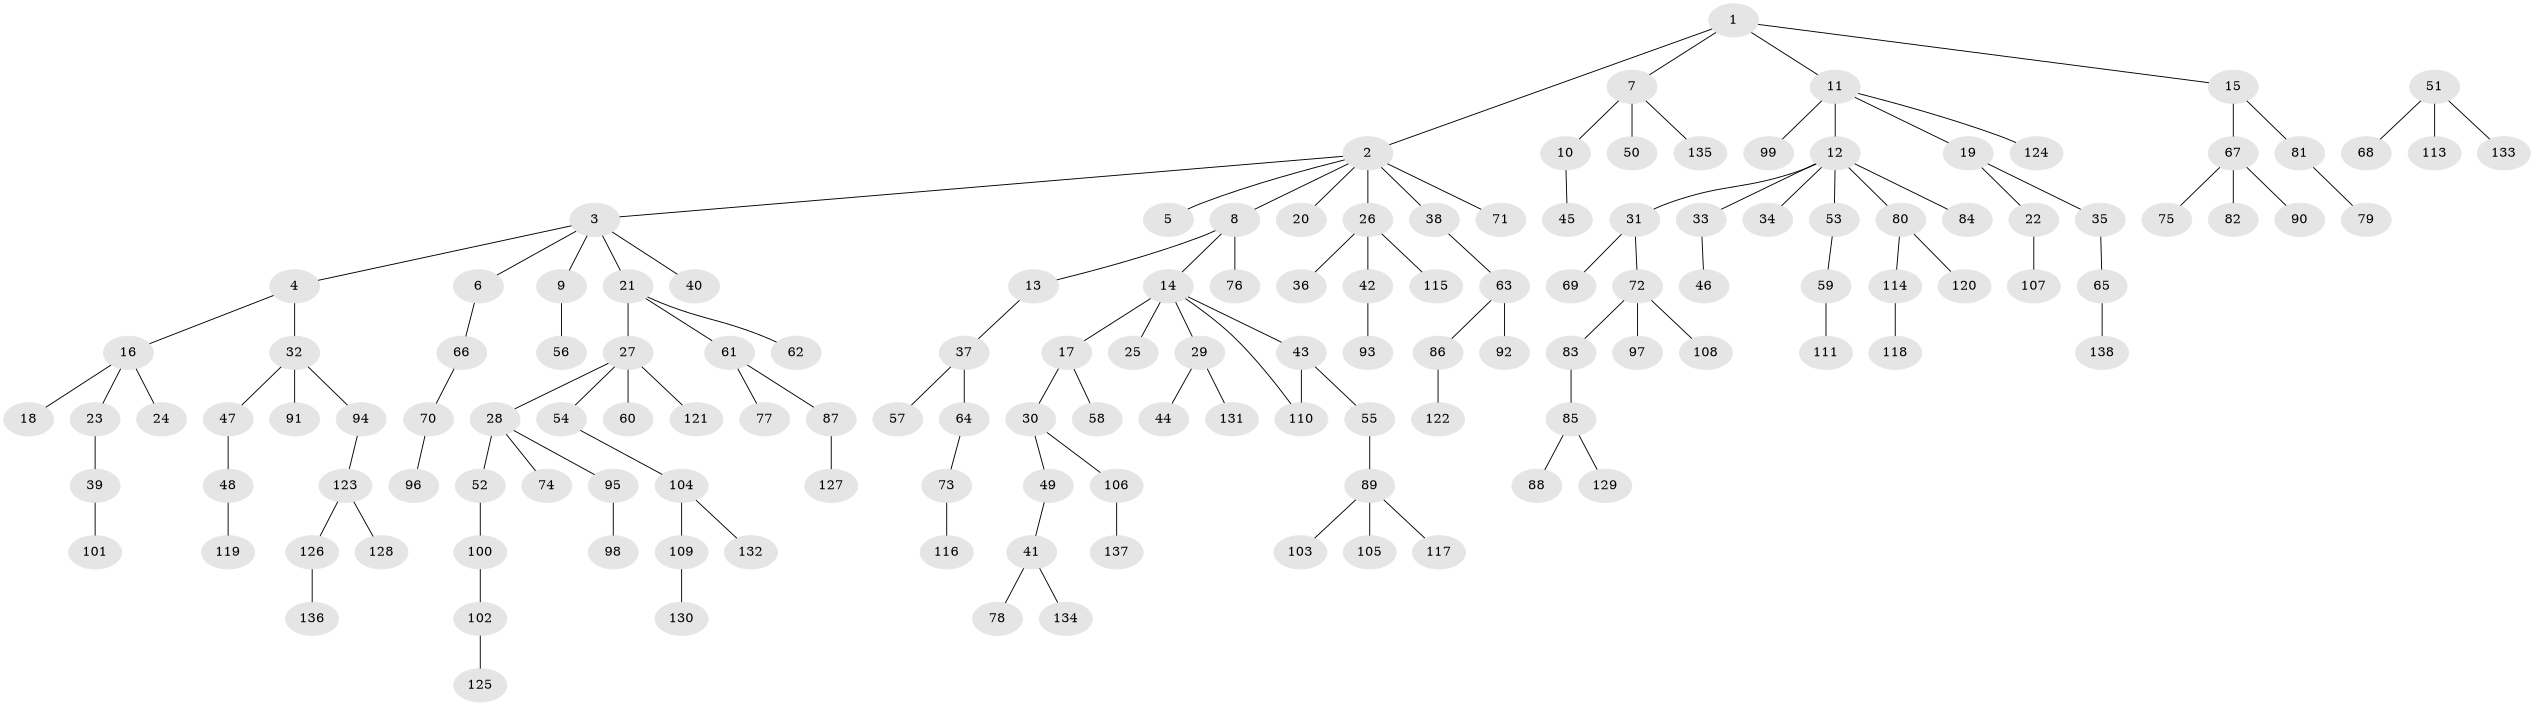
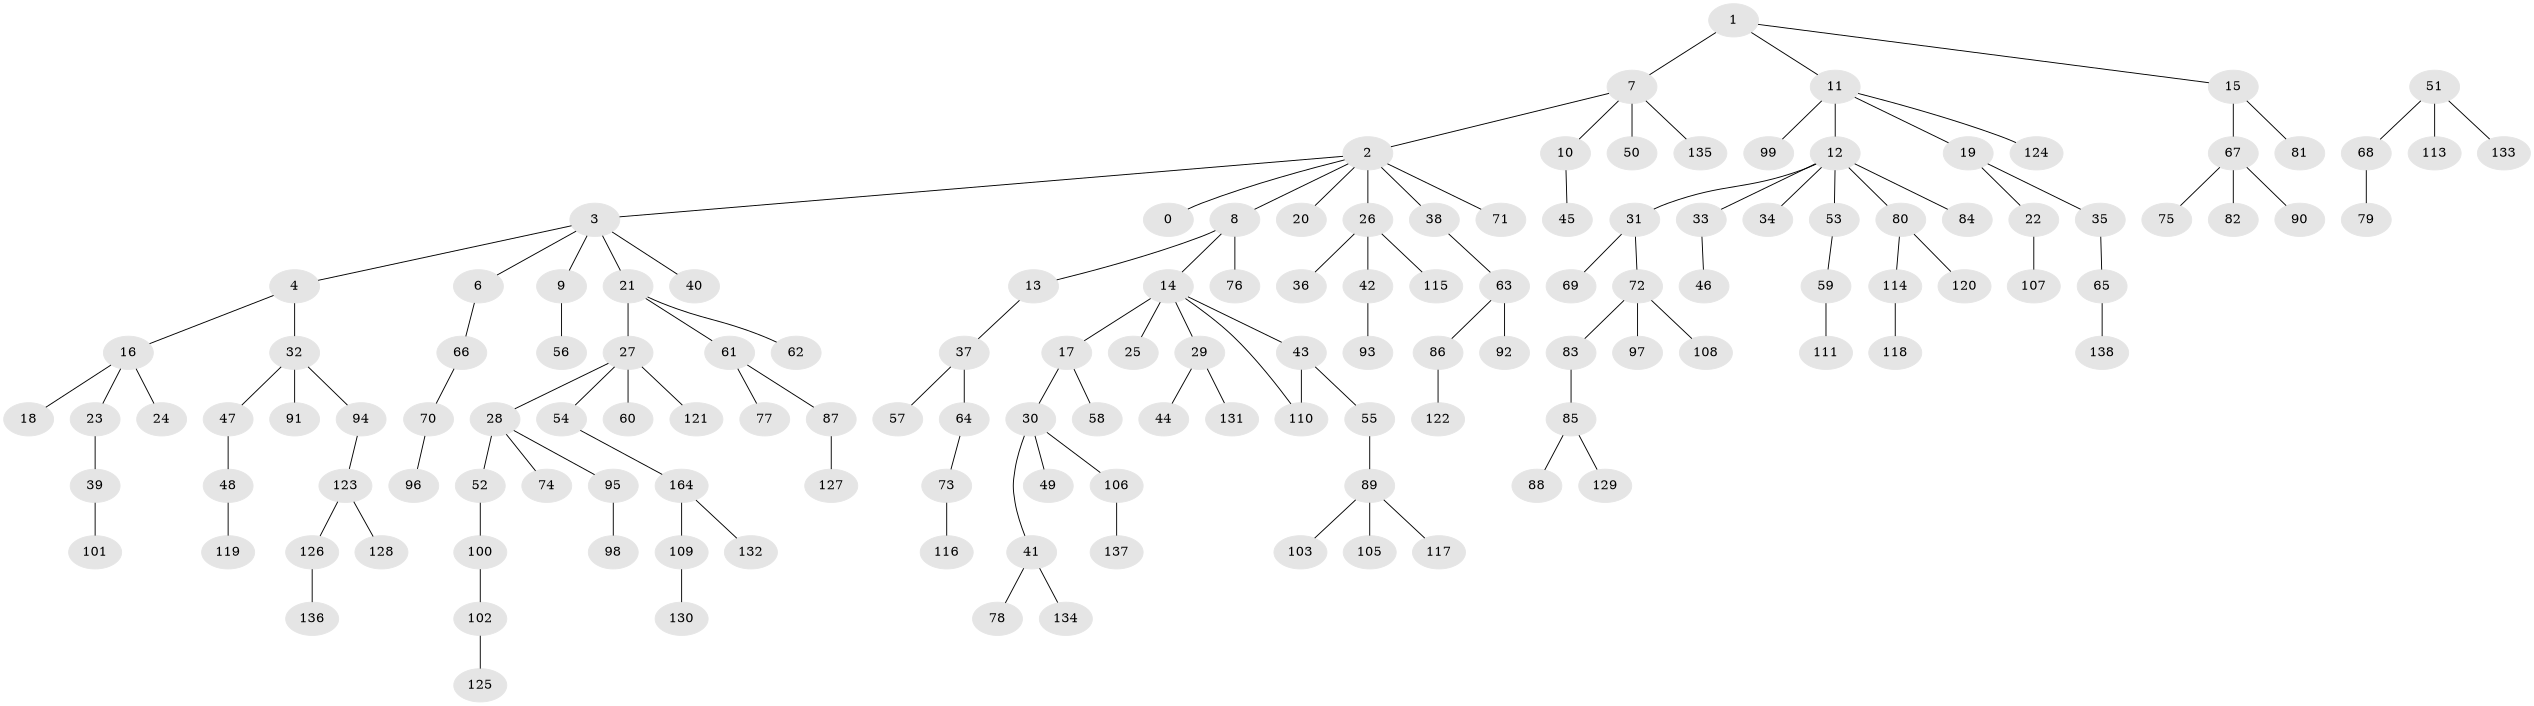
(1551, 87) -> (1500, 120)
(2333, 186) -> (2366, 187)
(1168, 220) -> (1168, 220)
(682, 486) -> (682, 486)
(1040, 519) -> (1013, 486)
